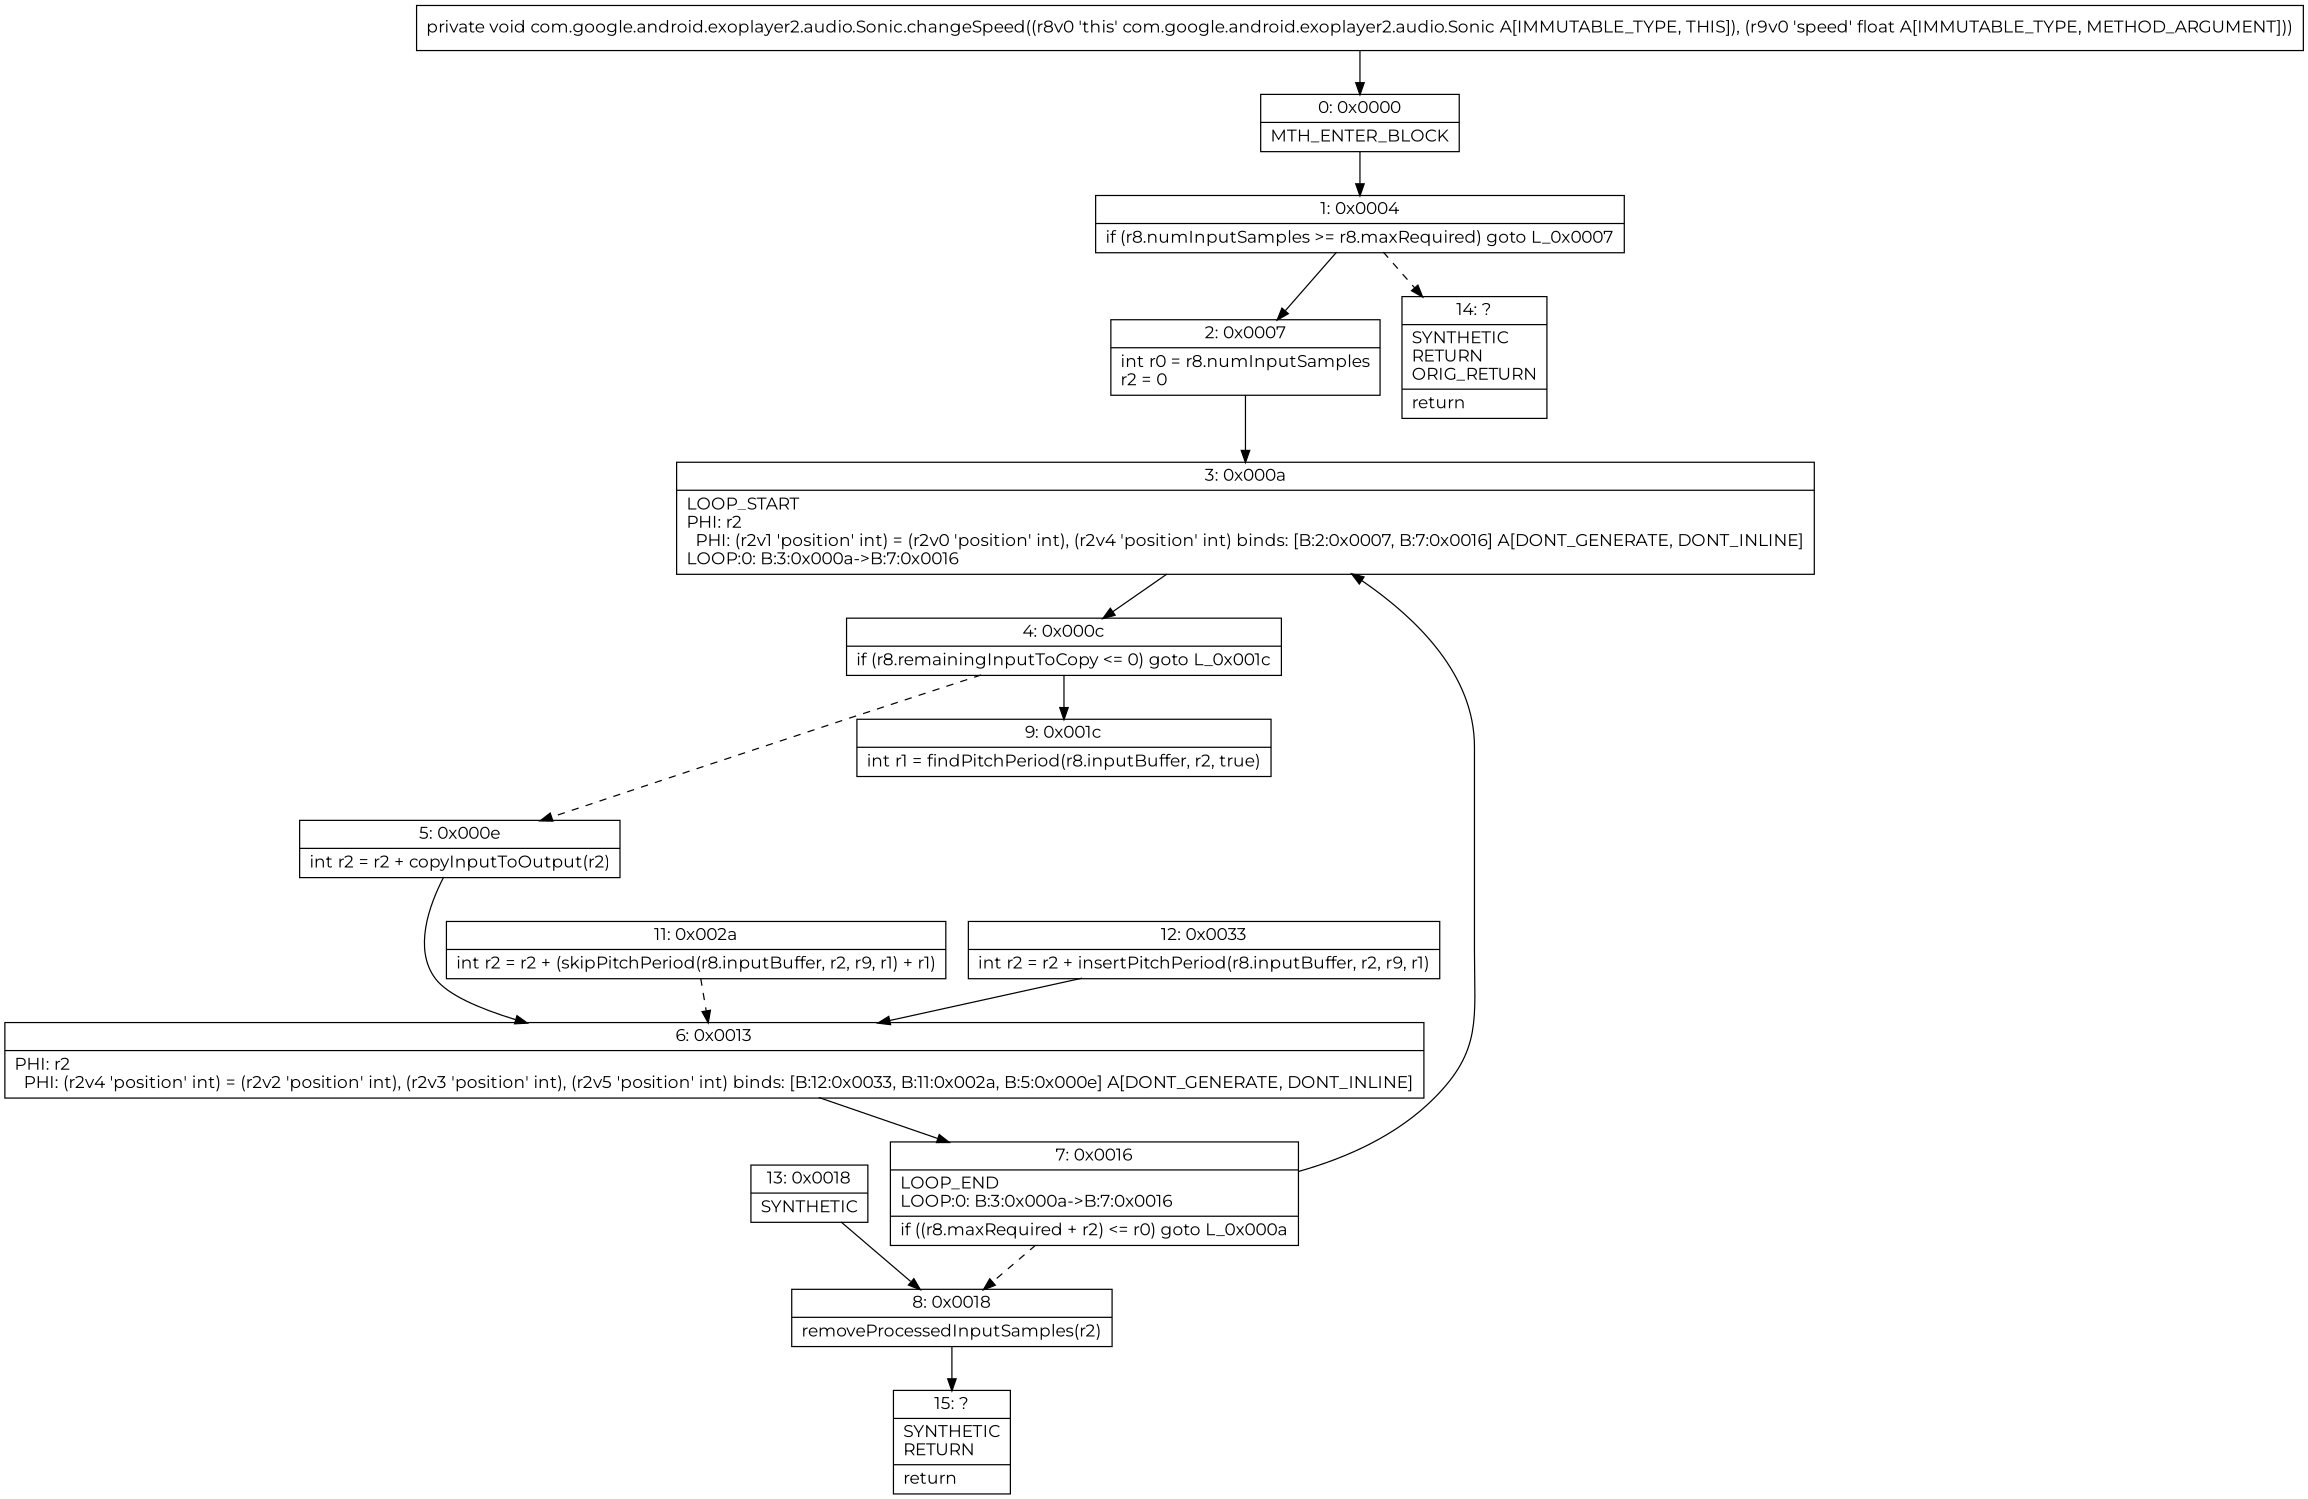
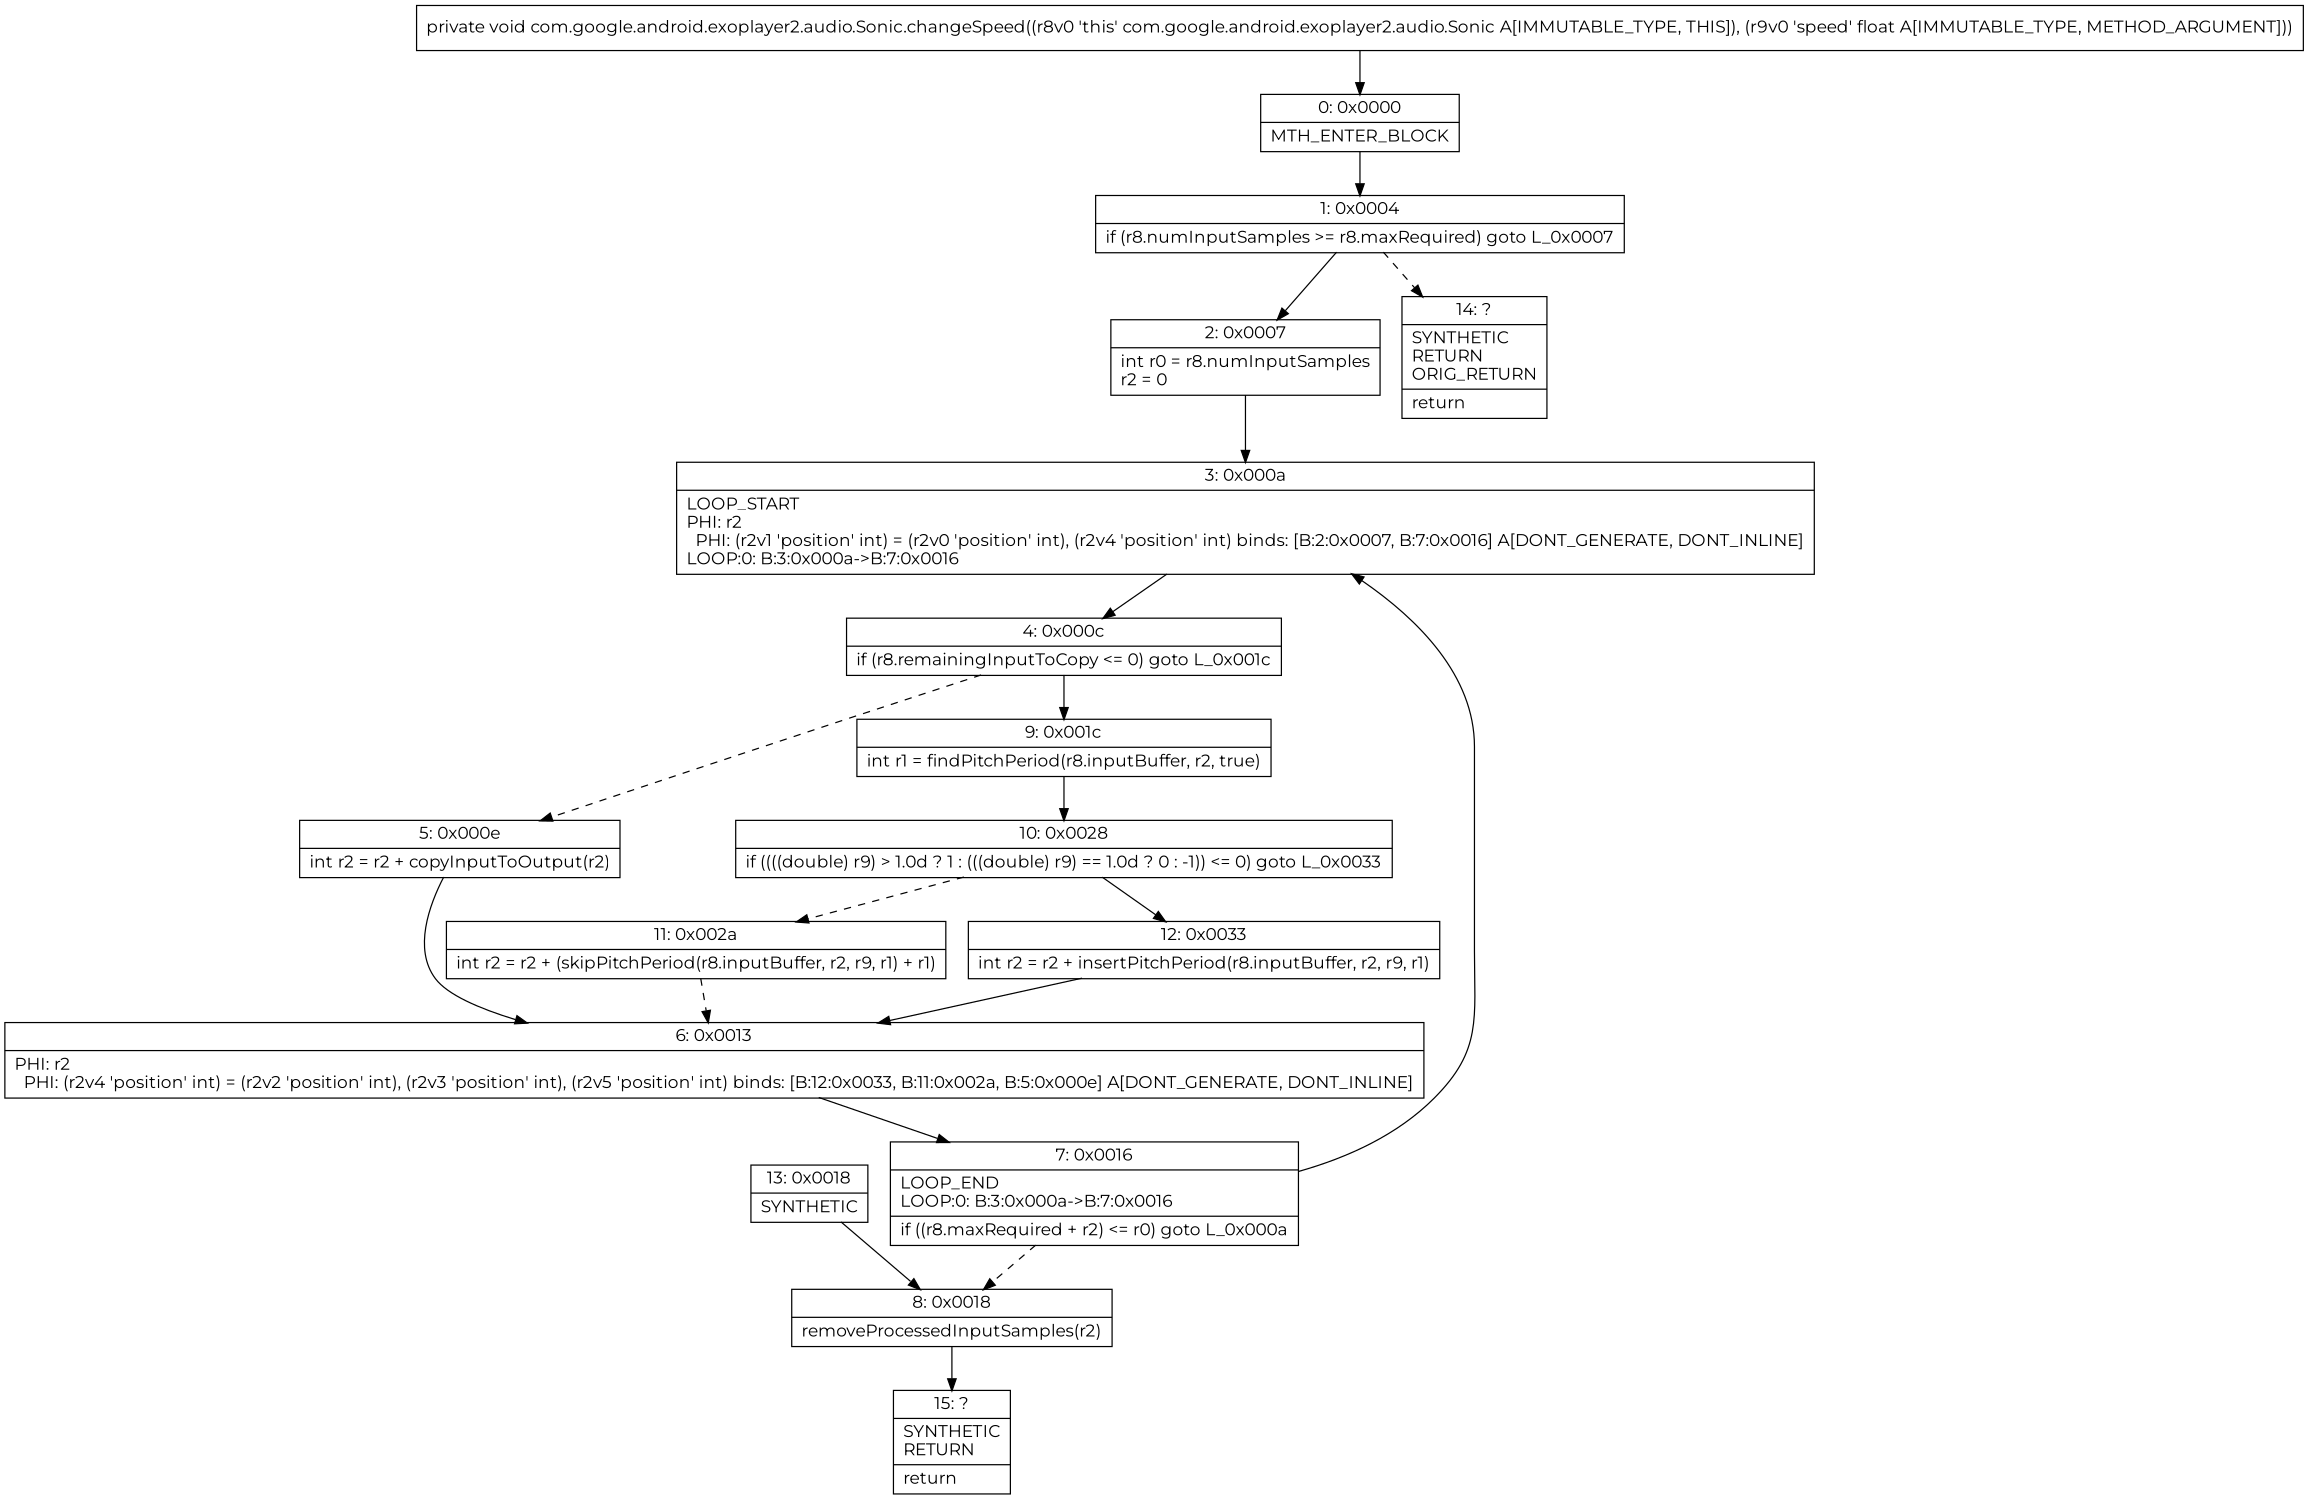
none -> (1064, 849)
